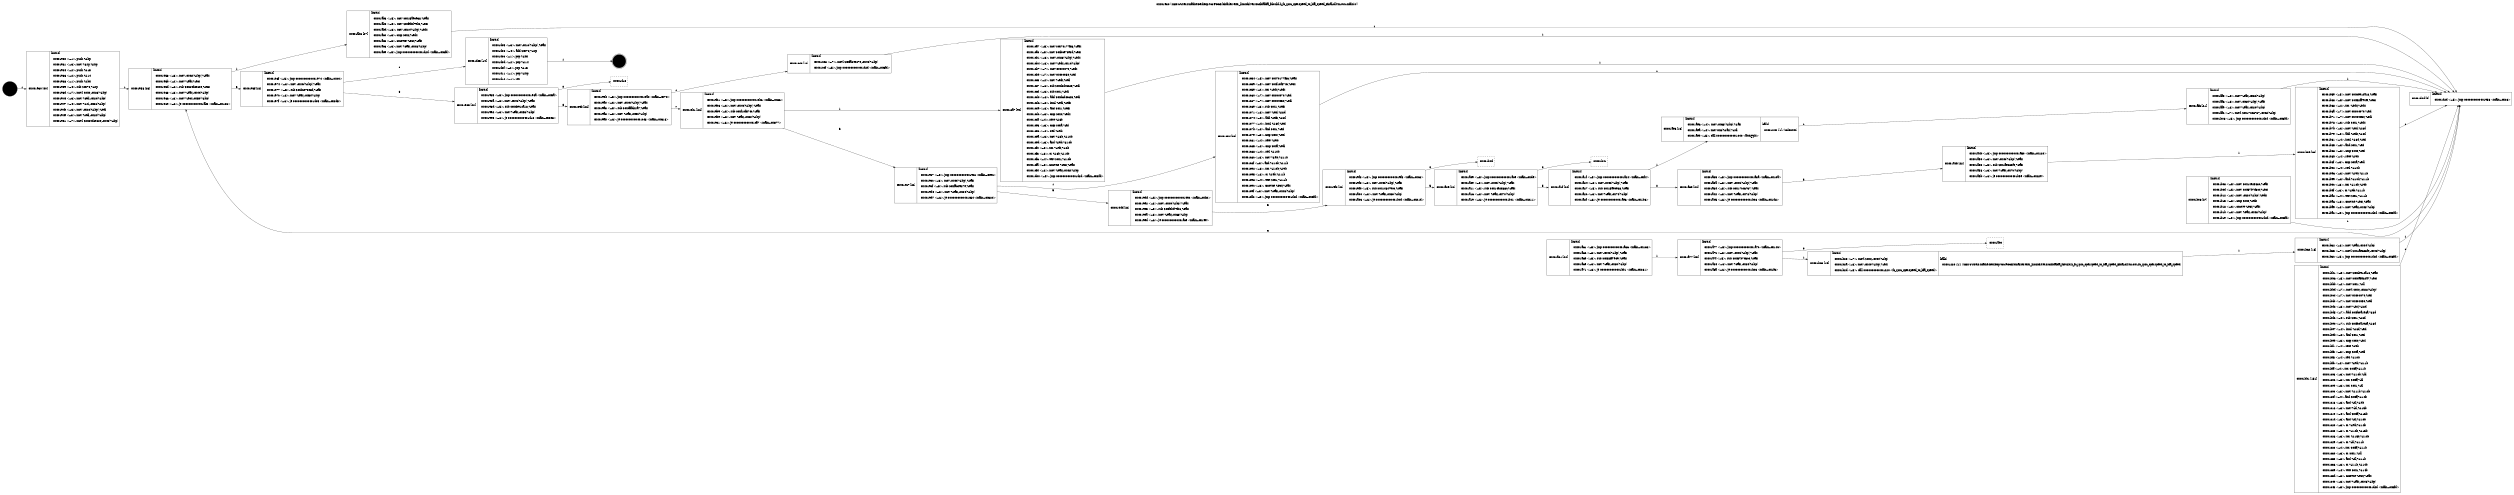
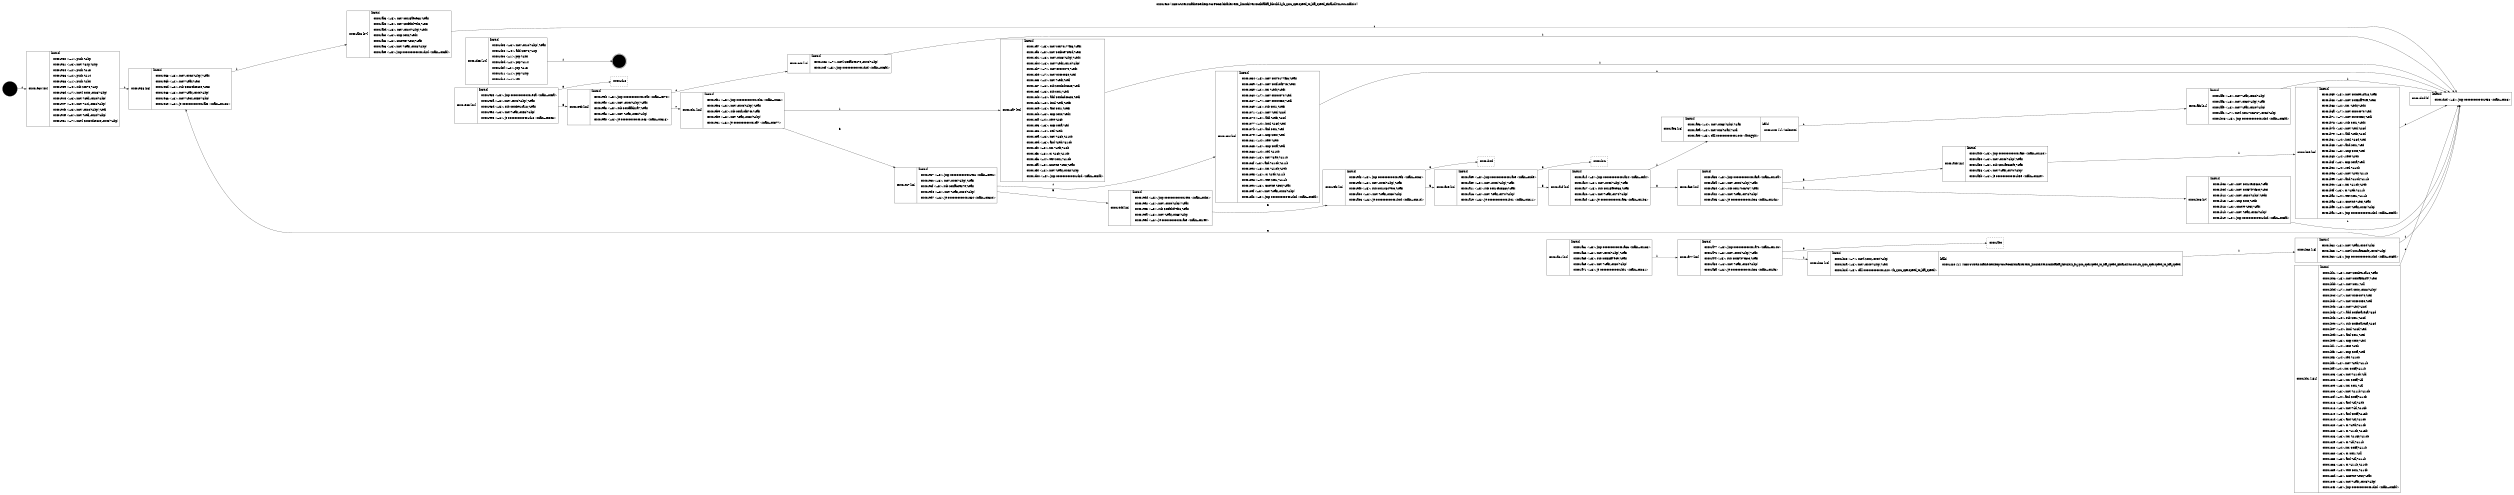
(292, 89) -> none
none -> (1983, 194)
